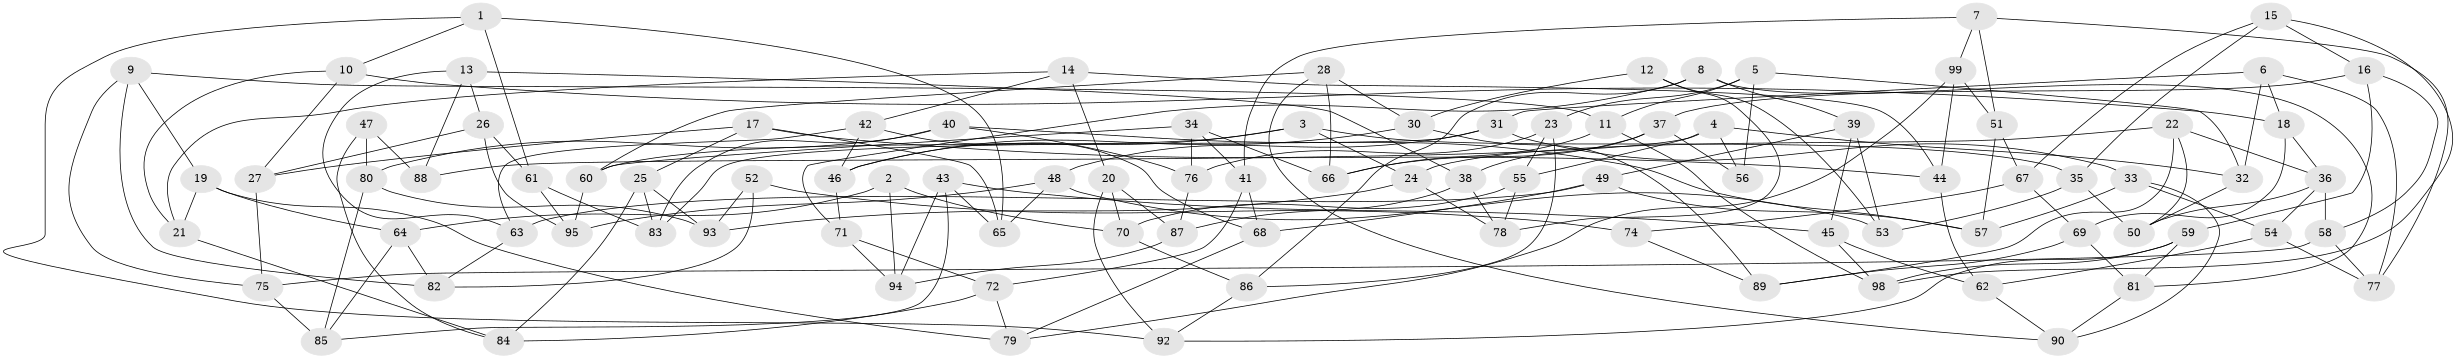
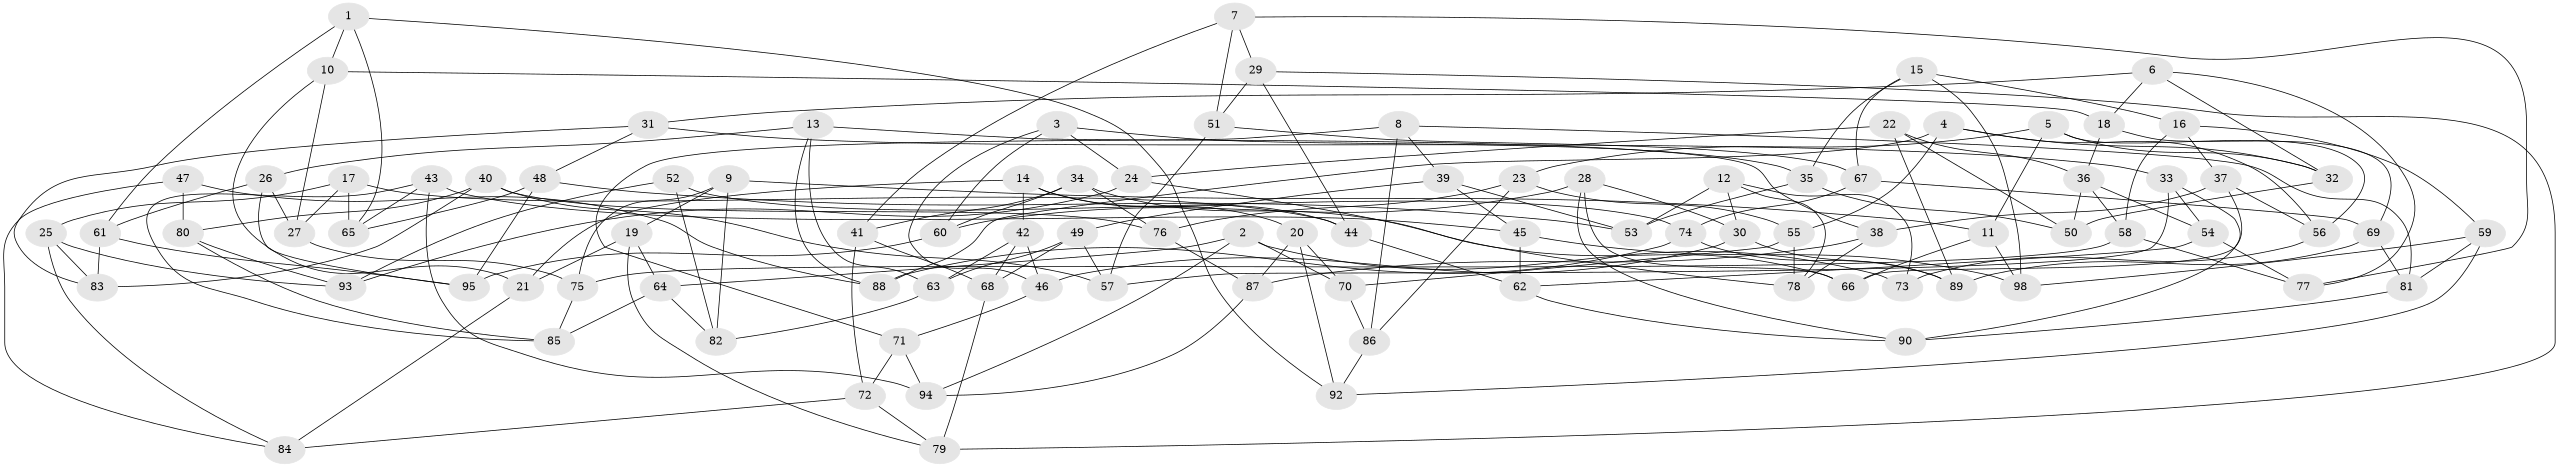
(1956, 71) -> (1256, 71)
none -> (1224, 254)
none -> (1902, 288)
